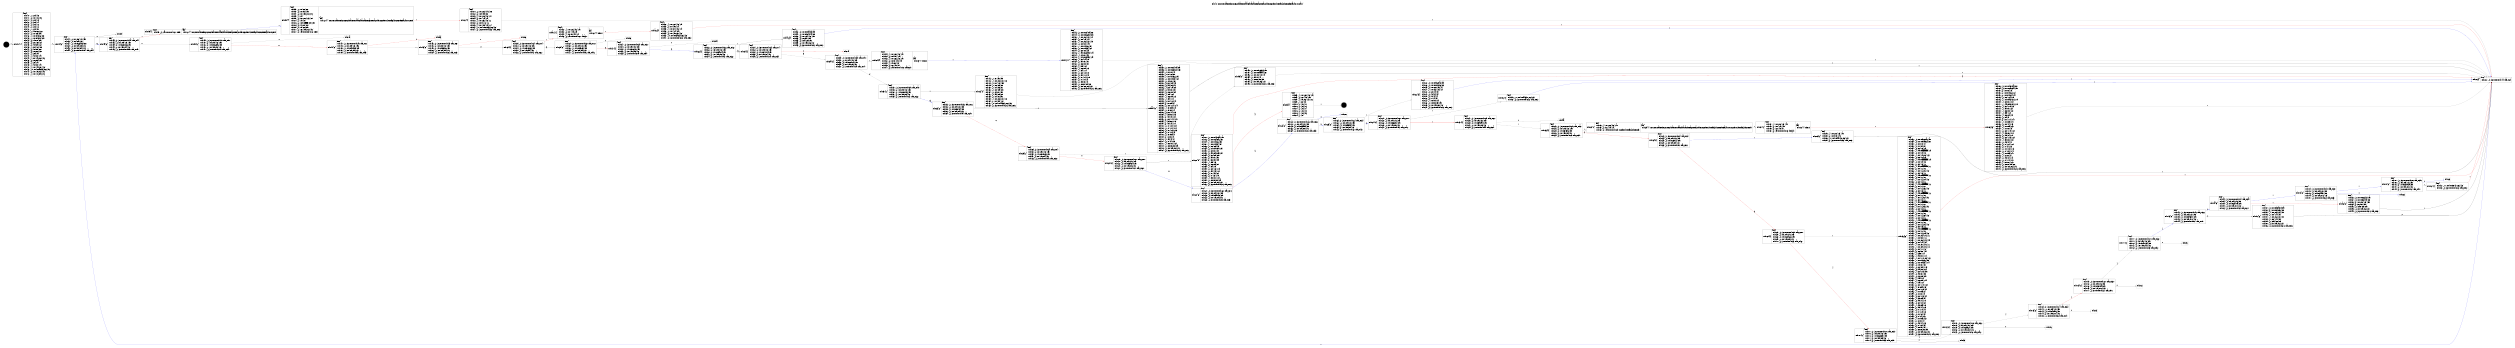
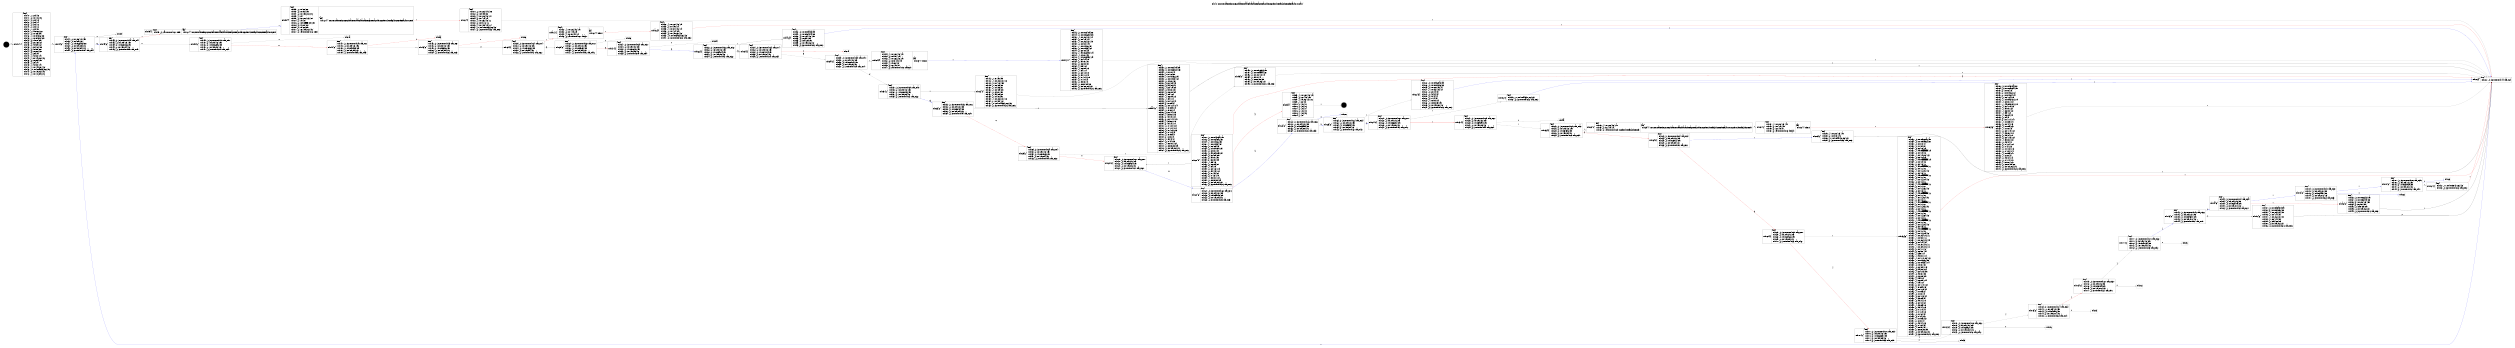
(1168, 162) -> (1169, 165)
